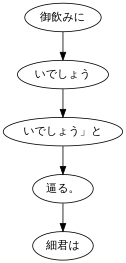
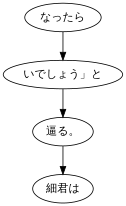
(63, 17) -> none
(63, 75) -> (63, 17)
